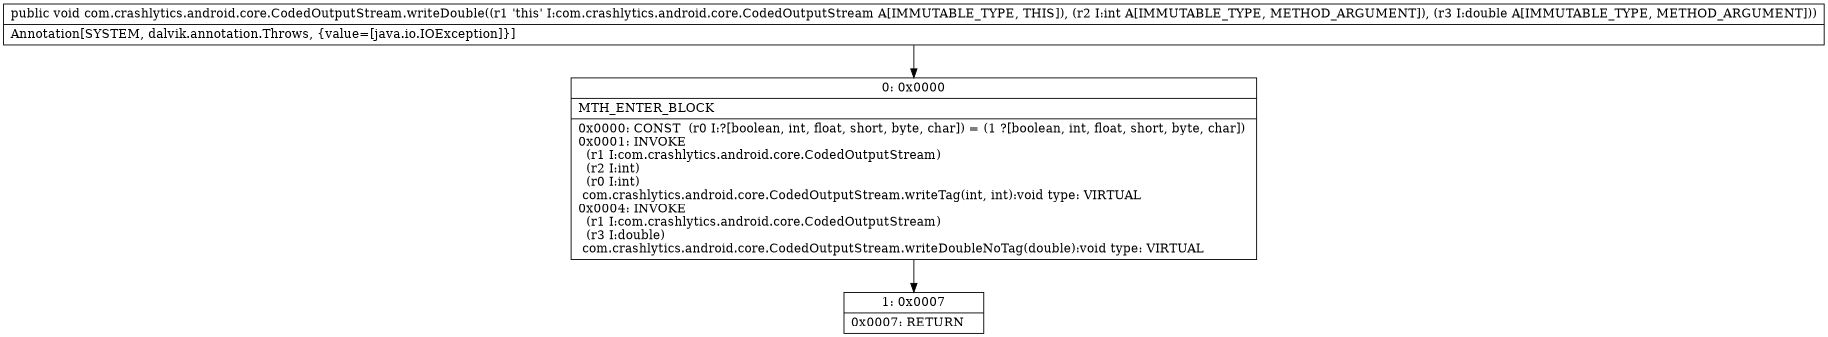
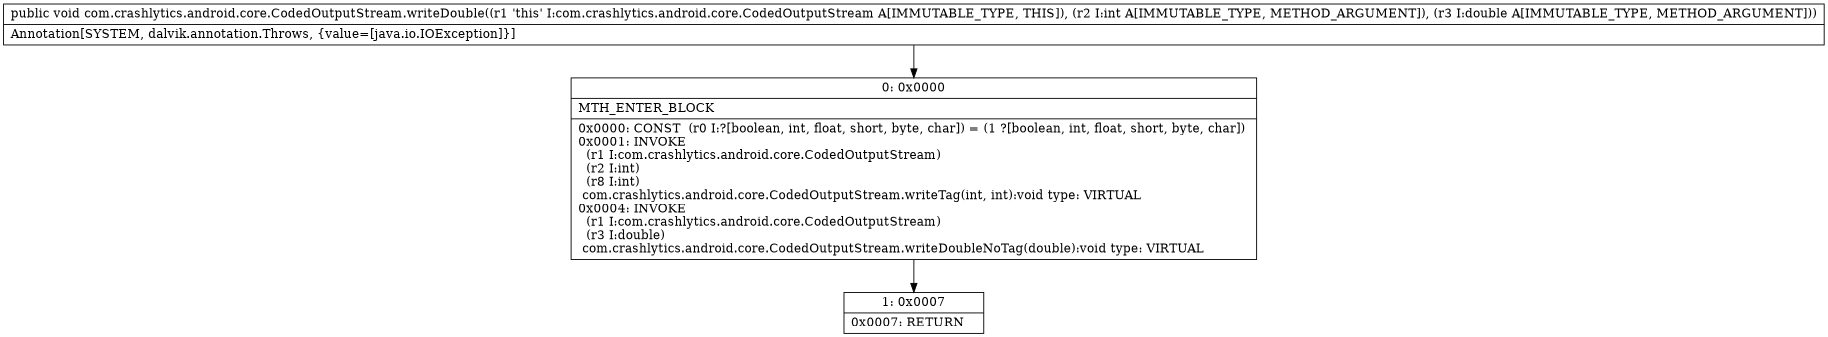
(609, 182) -> (609, 182)
